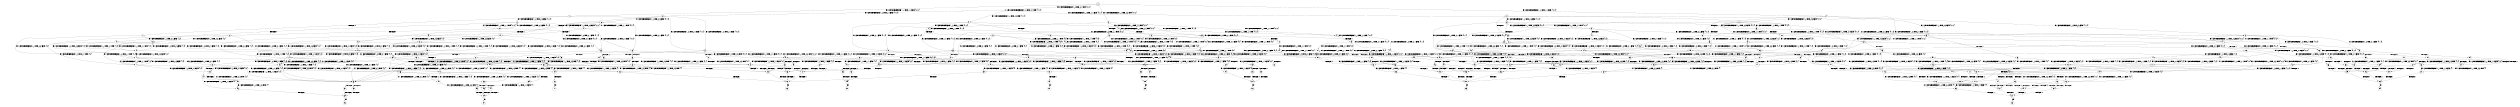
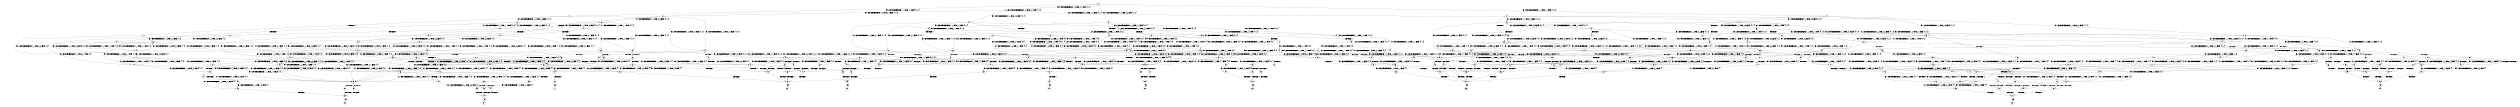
(968, 41) -> (1053, 50)
